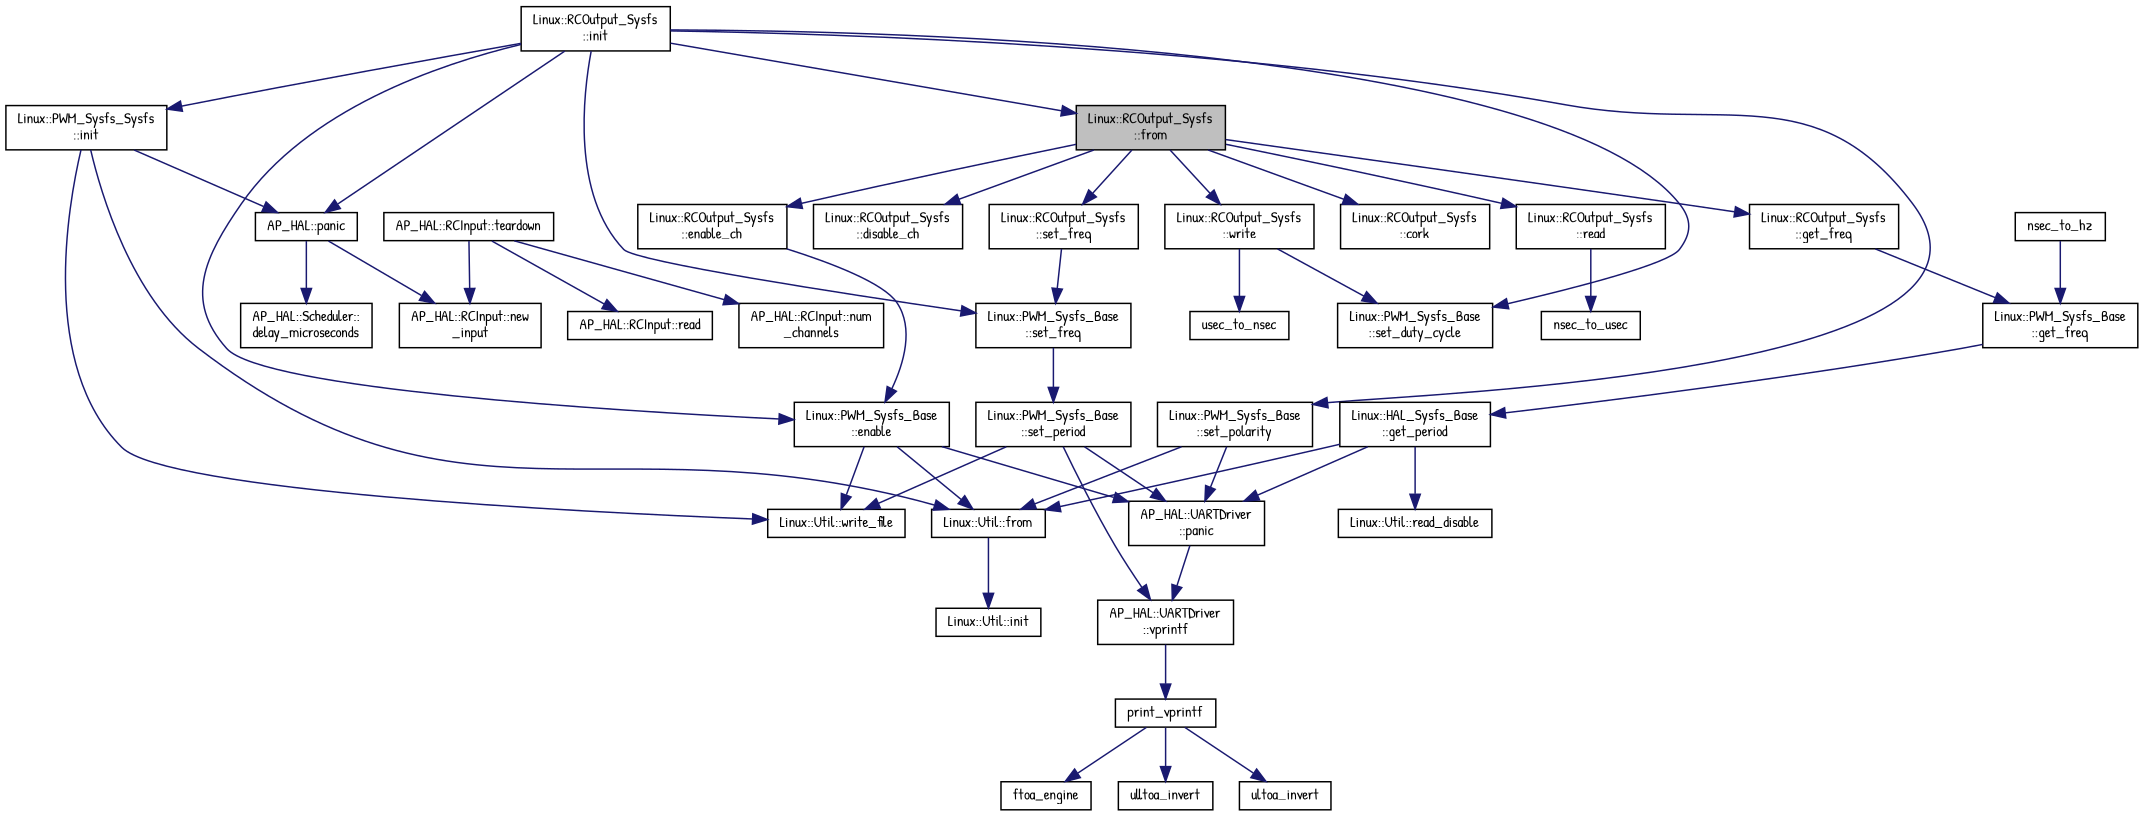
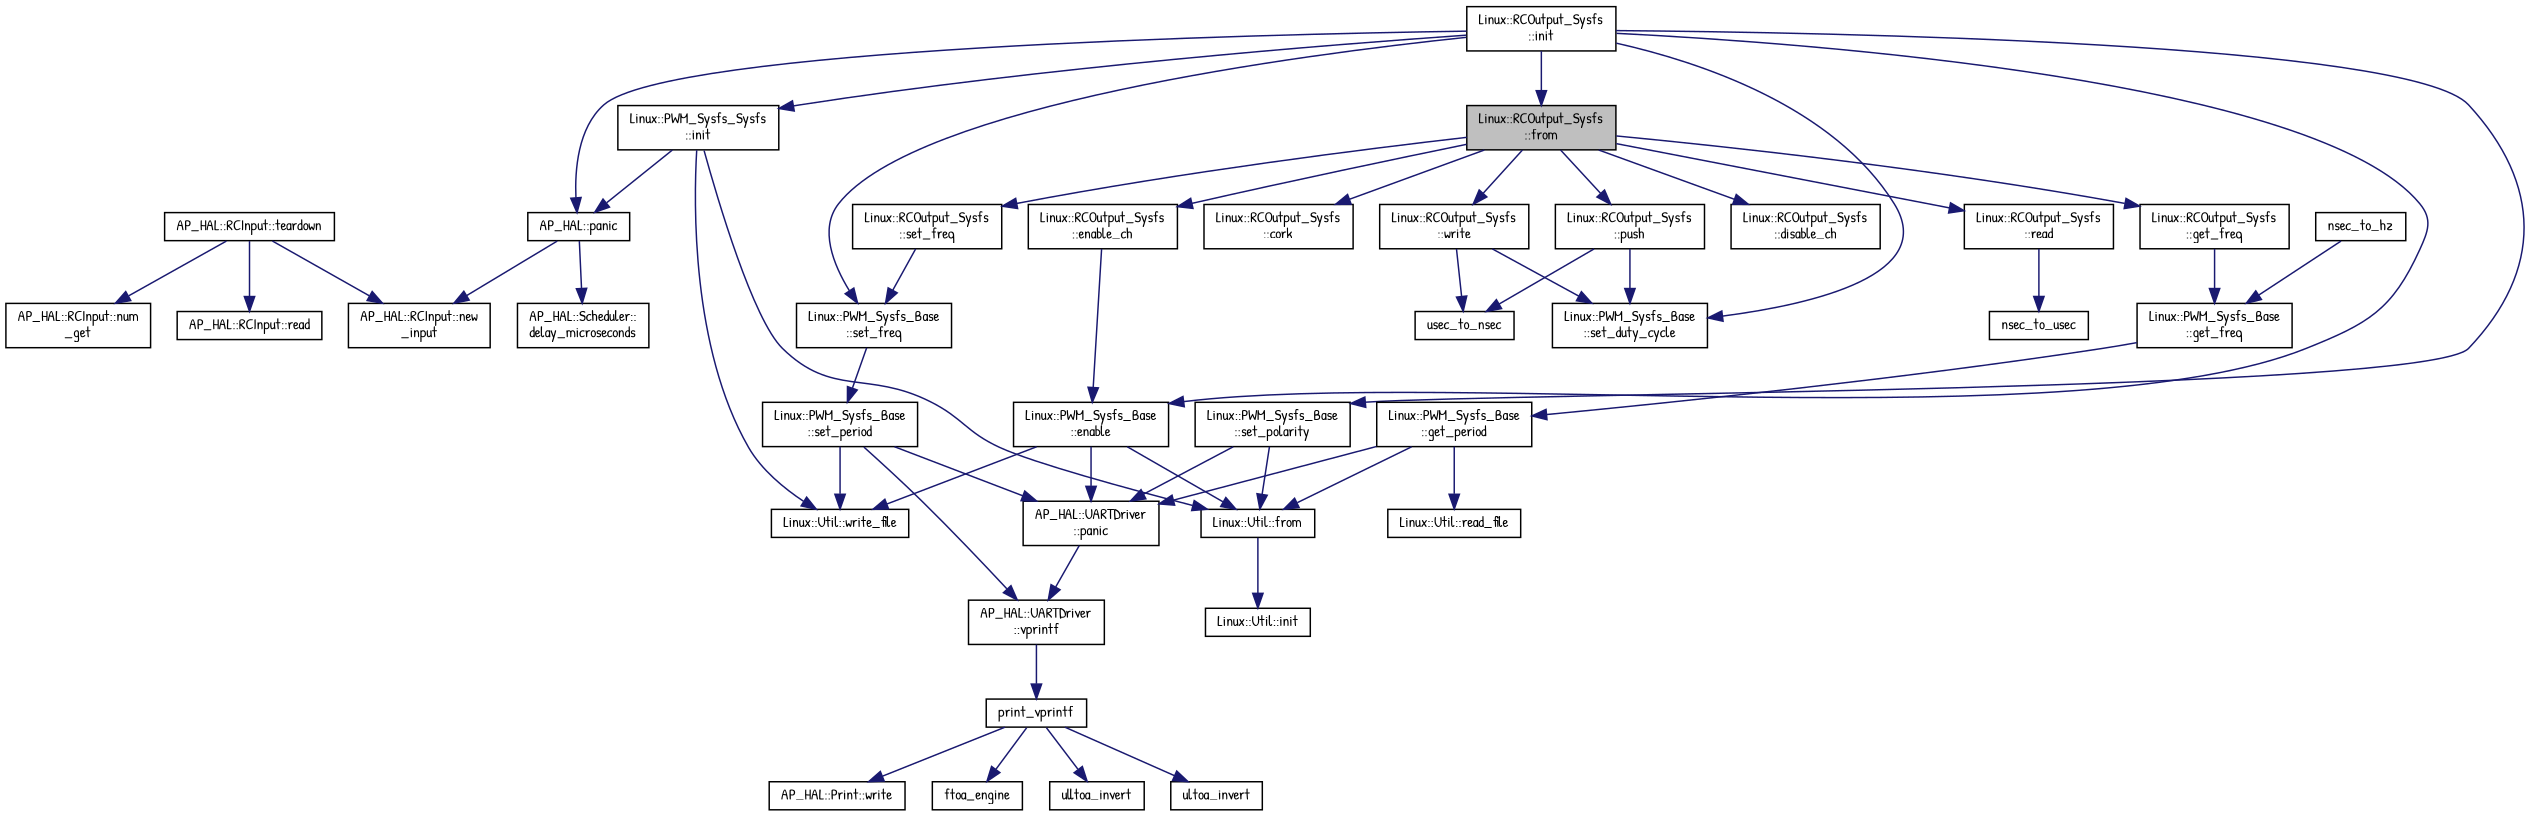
none -> (1630, 227)
(811, 326) -> (78, 326)
(1415, 424) -> (1454, 424)
(1415, 523) -> (1454, 523)
none -> (837, 796)
